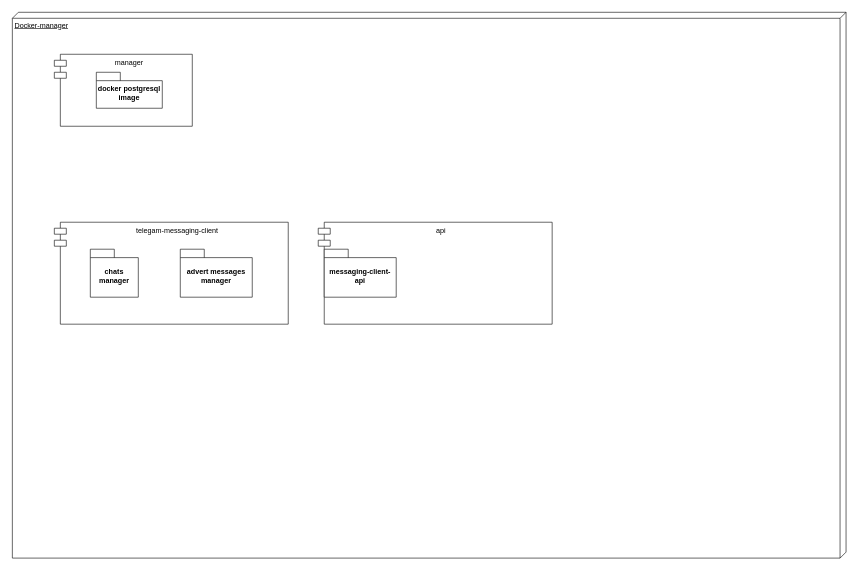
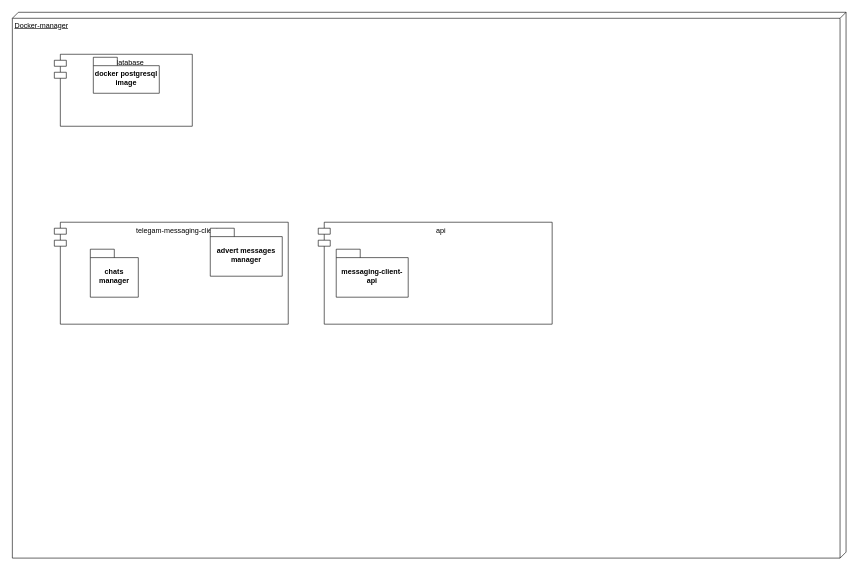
(129, 63) -> (129, 63)
(129, 90) -> (126, 75)
(216, 273) -> (246, 252)
(360, 273) -> (372, 273)
